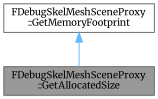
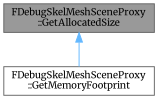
(79, 54) -> (79, 54)
